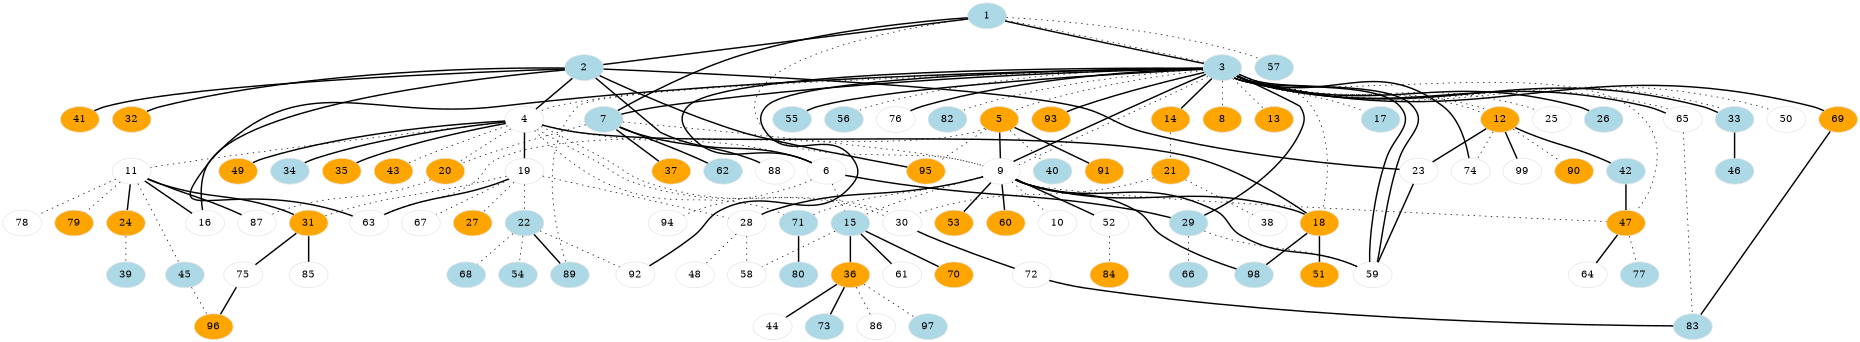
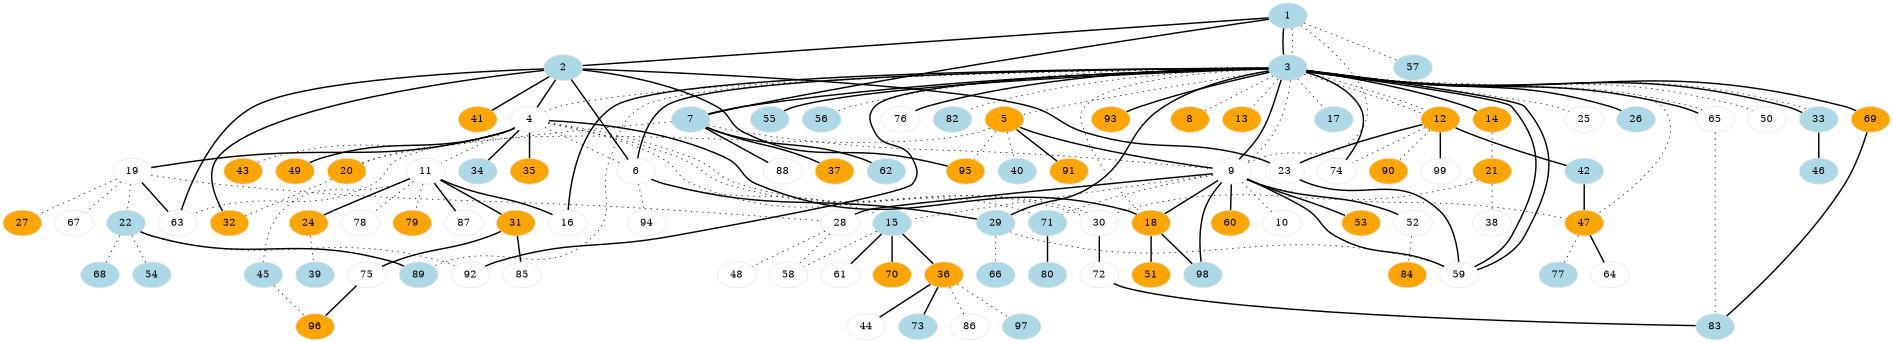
(415, 195) -> none
(351, 197) -> (291, 197)
